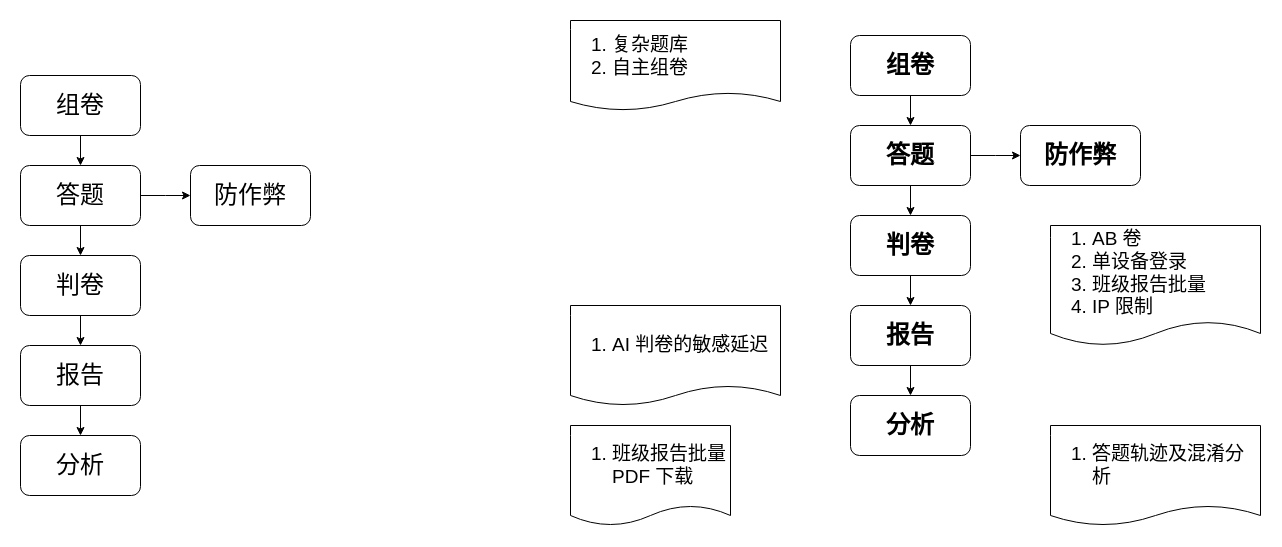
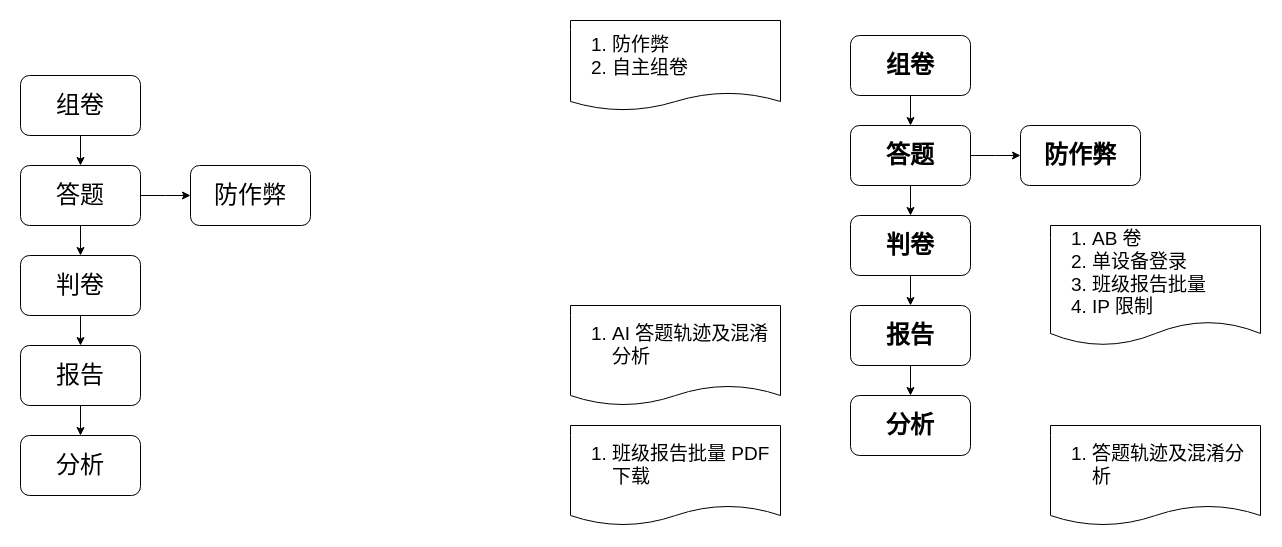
(611, 57) -> (611, 57)
(652, 346) -> (671, 346)
(651, 476) -> (676, 476)
